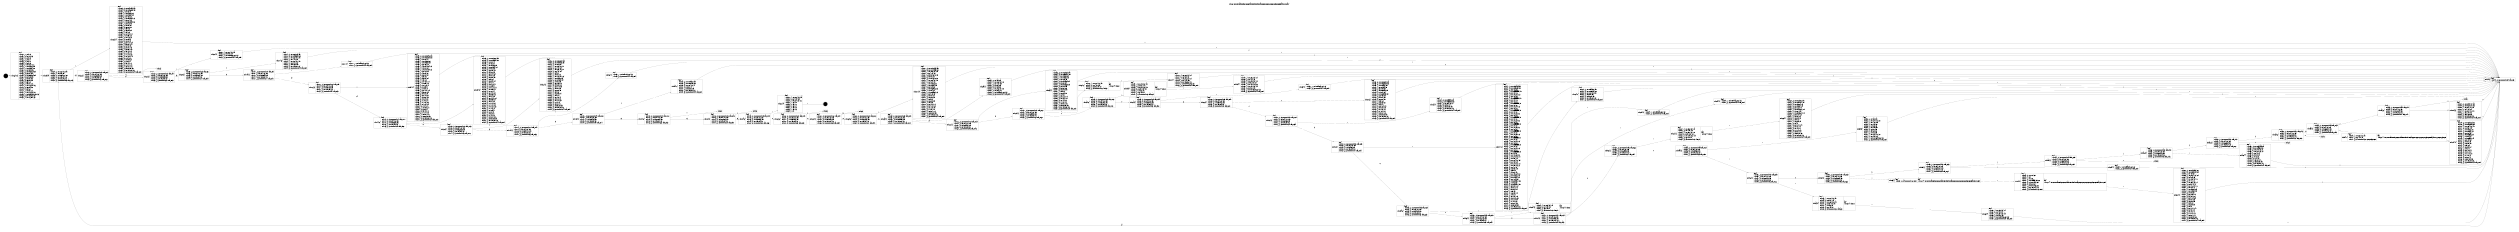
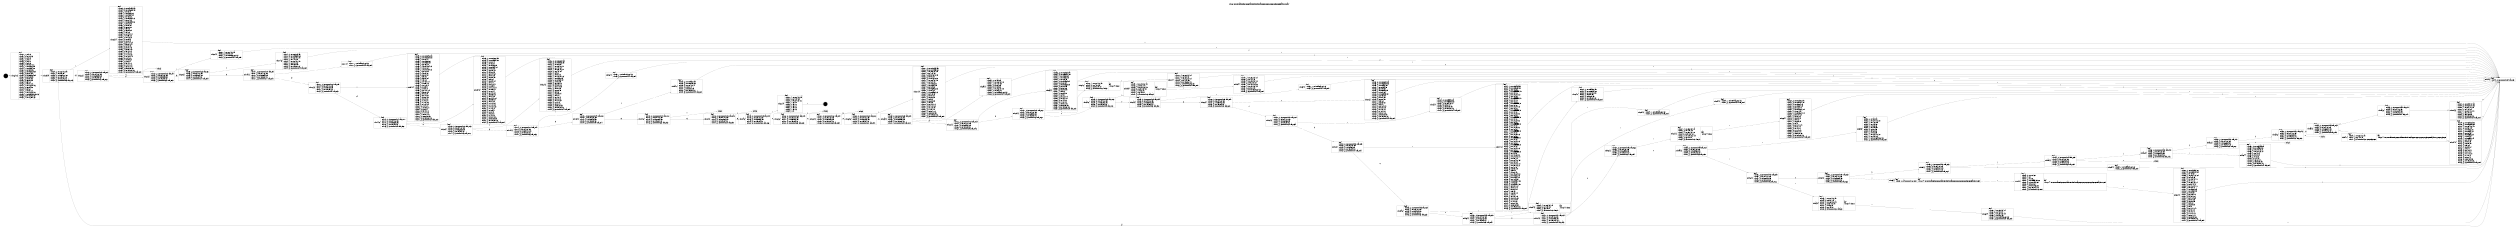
(2466, 99) -> none
